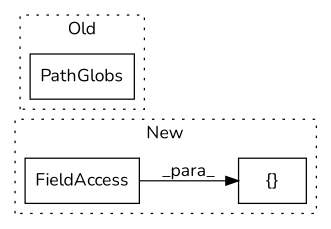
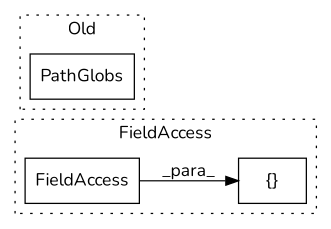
(166, 134) -> (166, 134)
